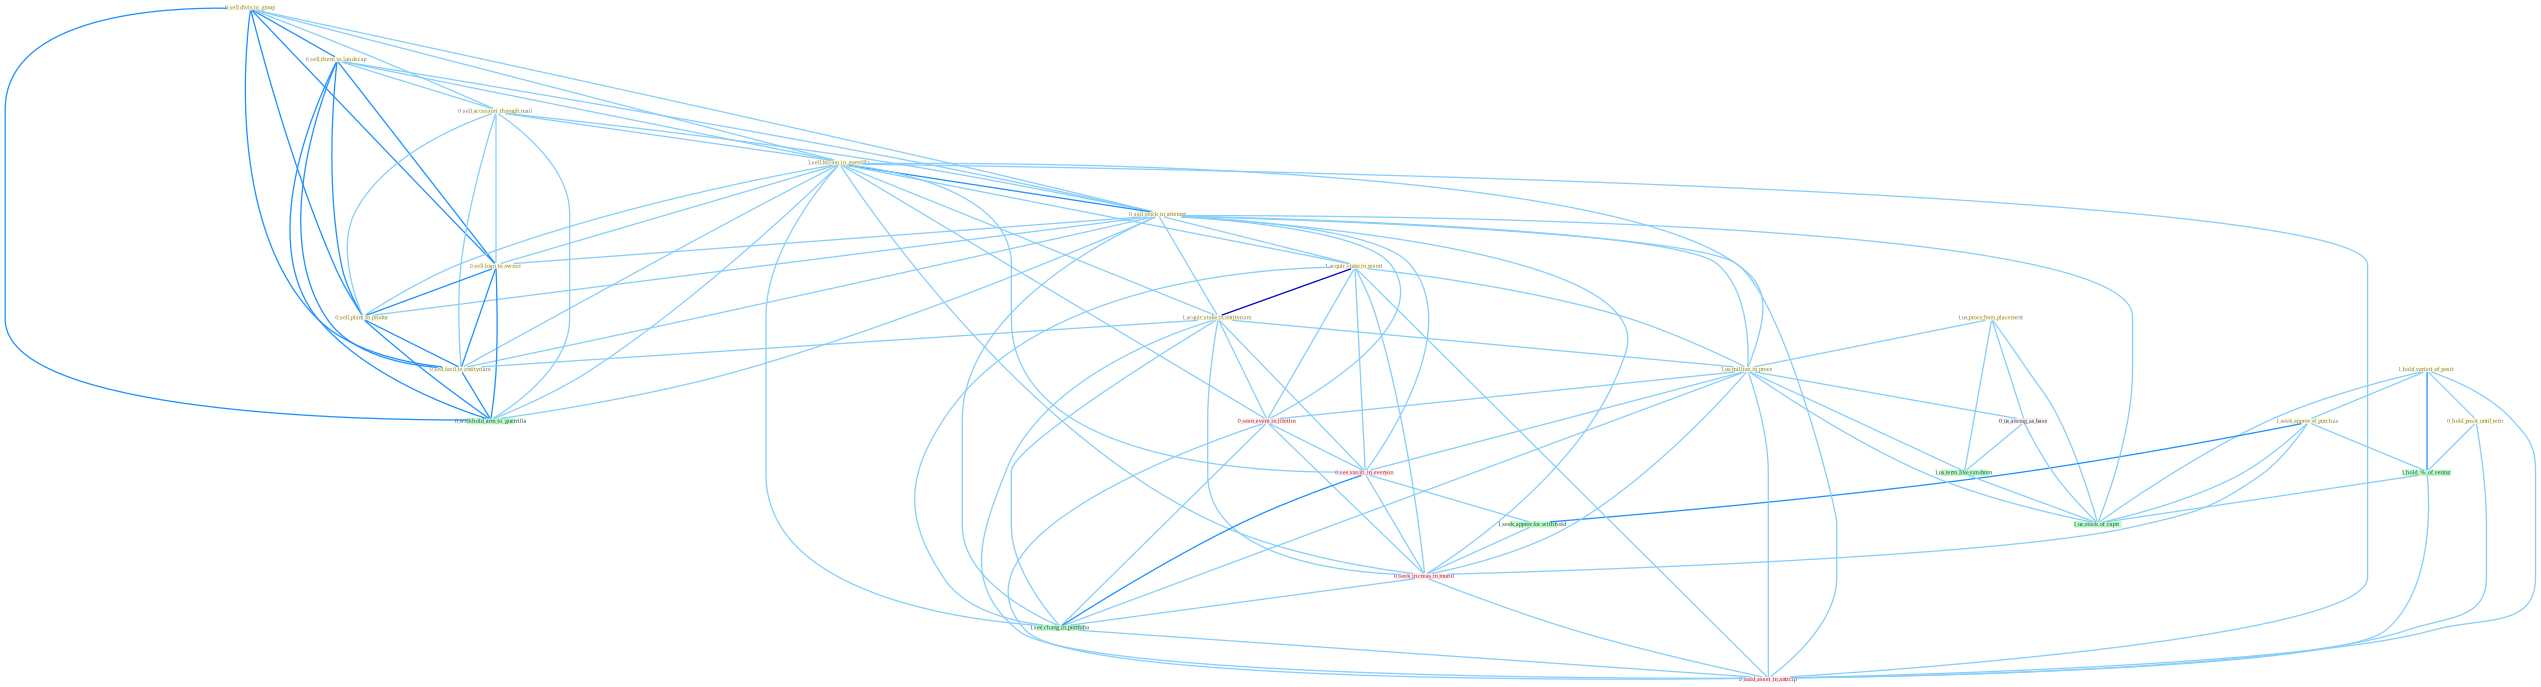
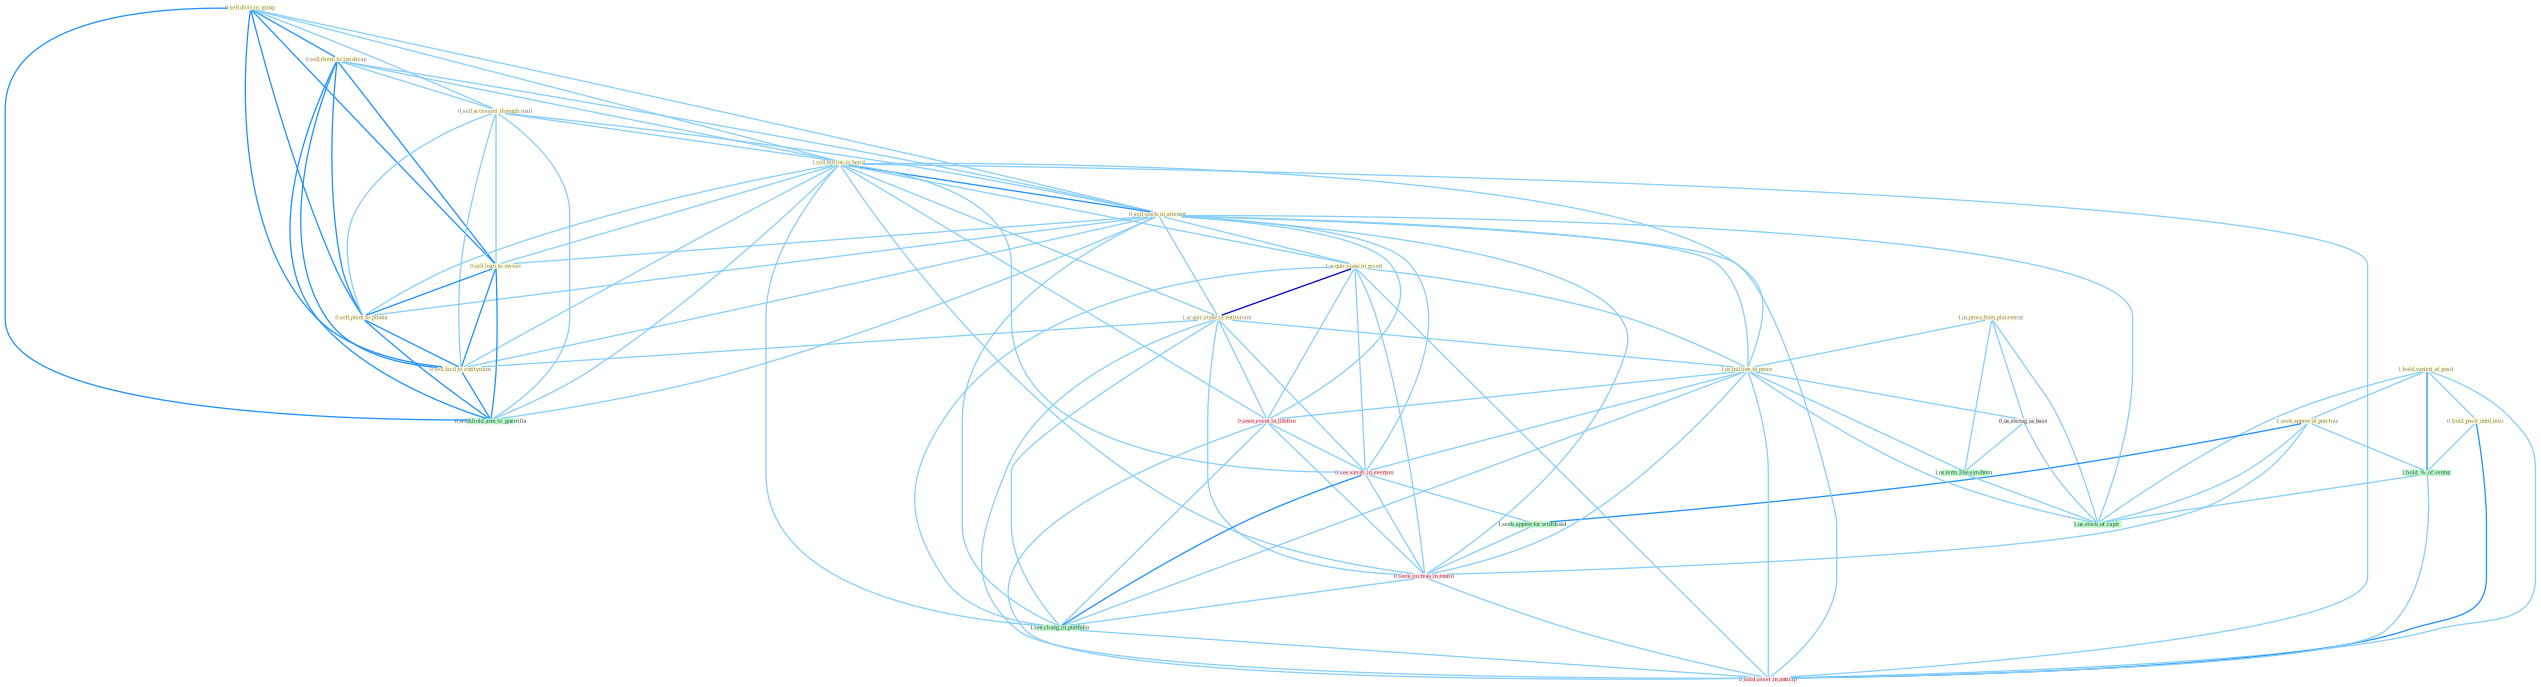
(840, 163) -> (840, 163)
(2230, 659) -> (2230, 659)
